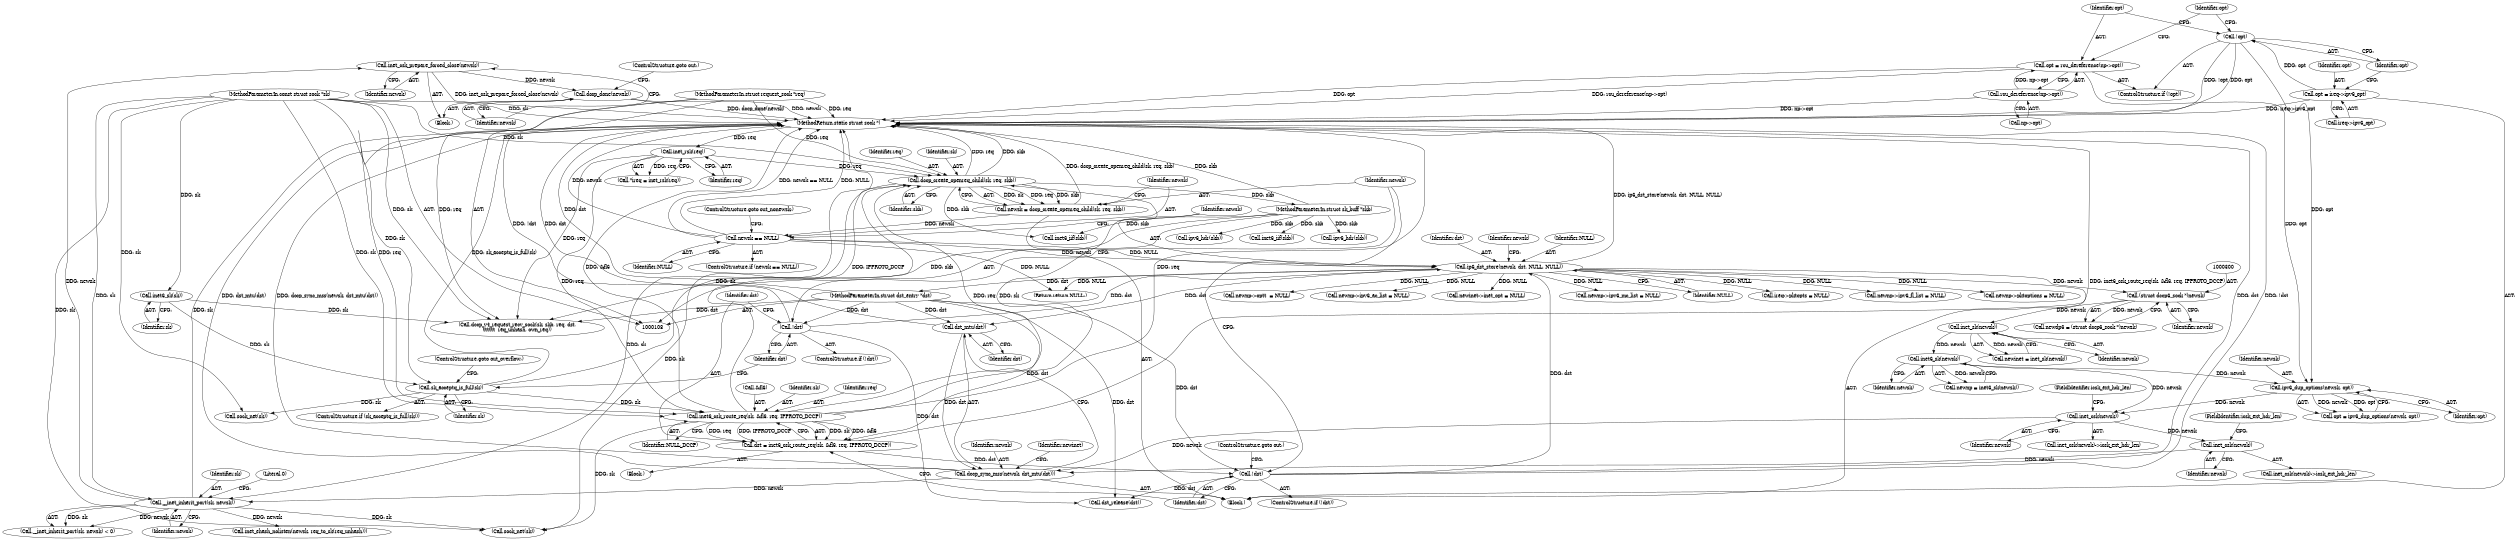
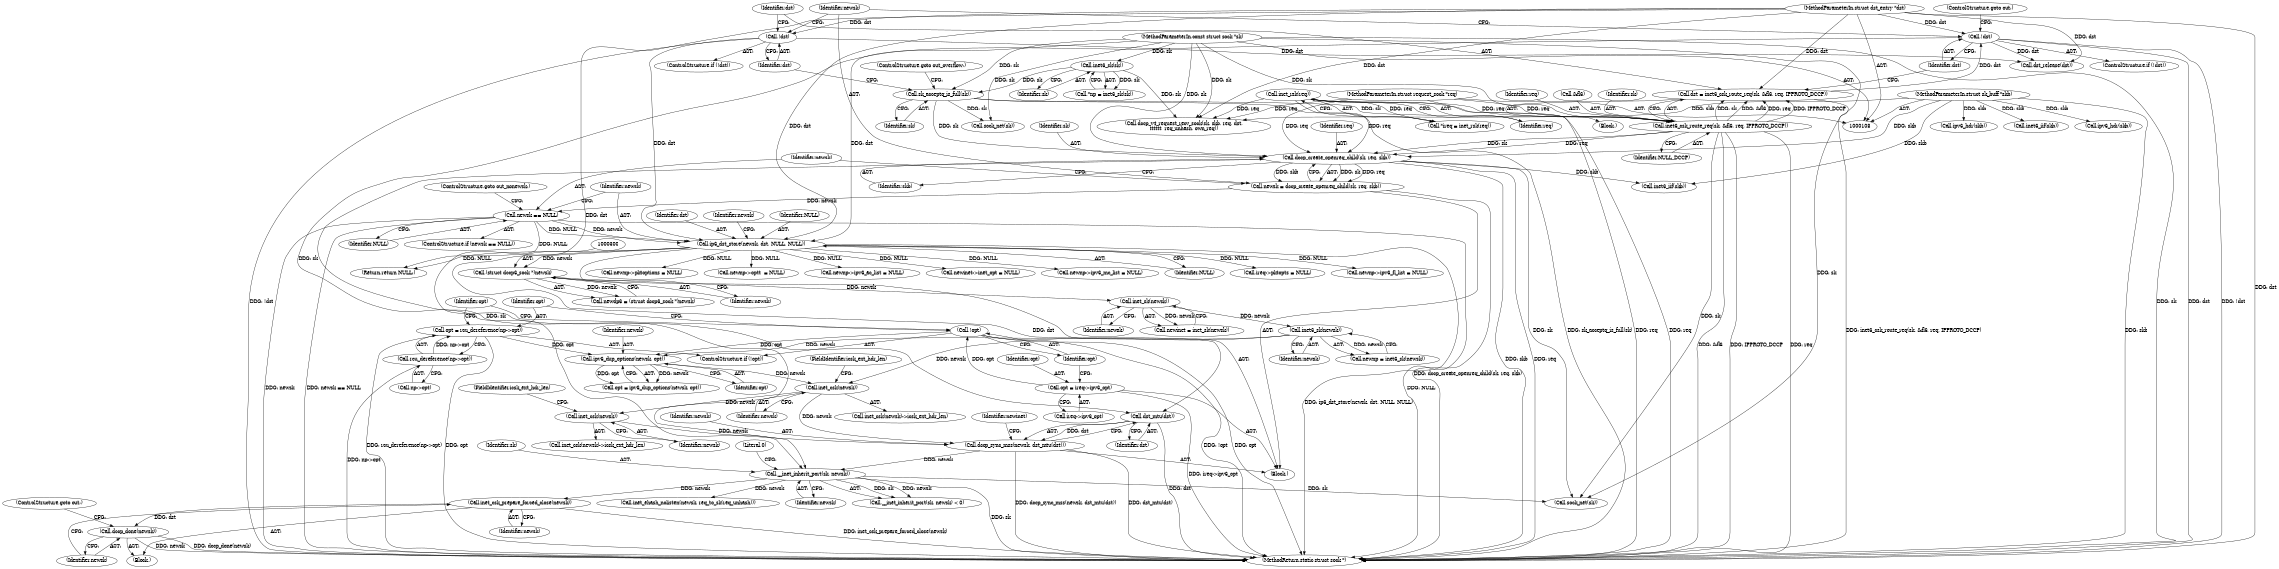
(540, 80) -> (165, 518)
none -> (1104, 95)
(745, 133) -> (1670, 342)
(1163, 189) -> (1682, 149)
(1064, 278) -> (1179, 20)
(368, 417) -> none
